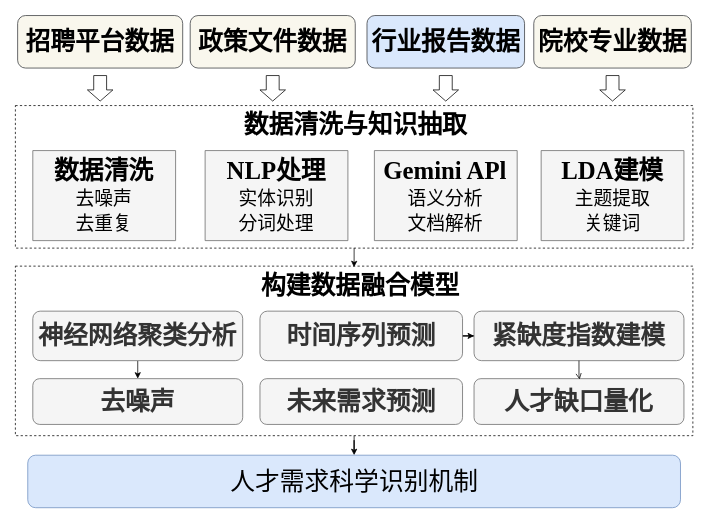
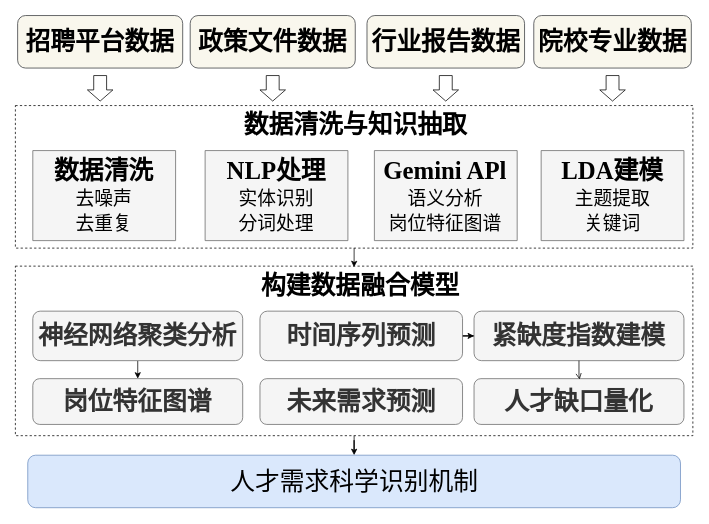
(446, 42) -> (446, 42)
(445, 195) -> (445, 195)
(138, 402) -> (138, 402)
